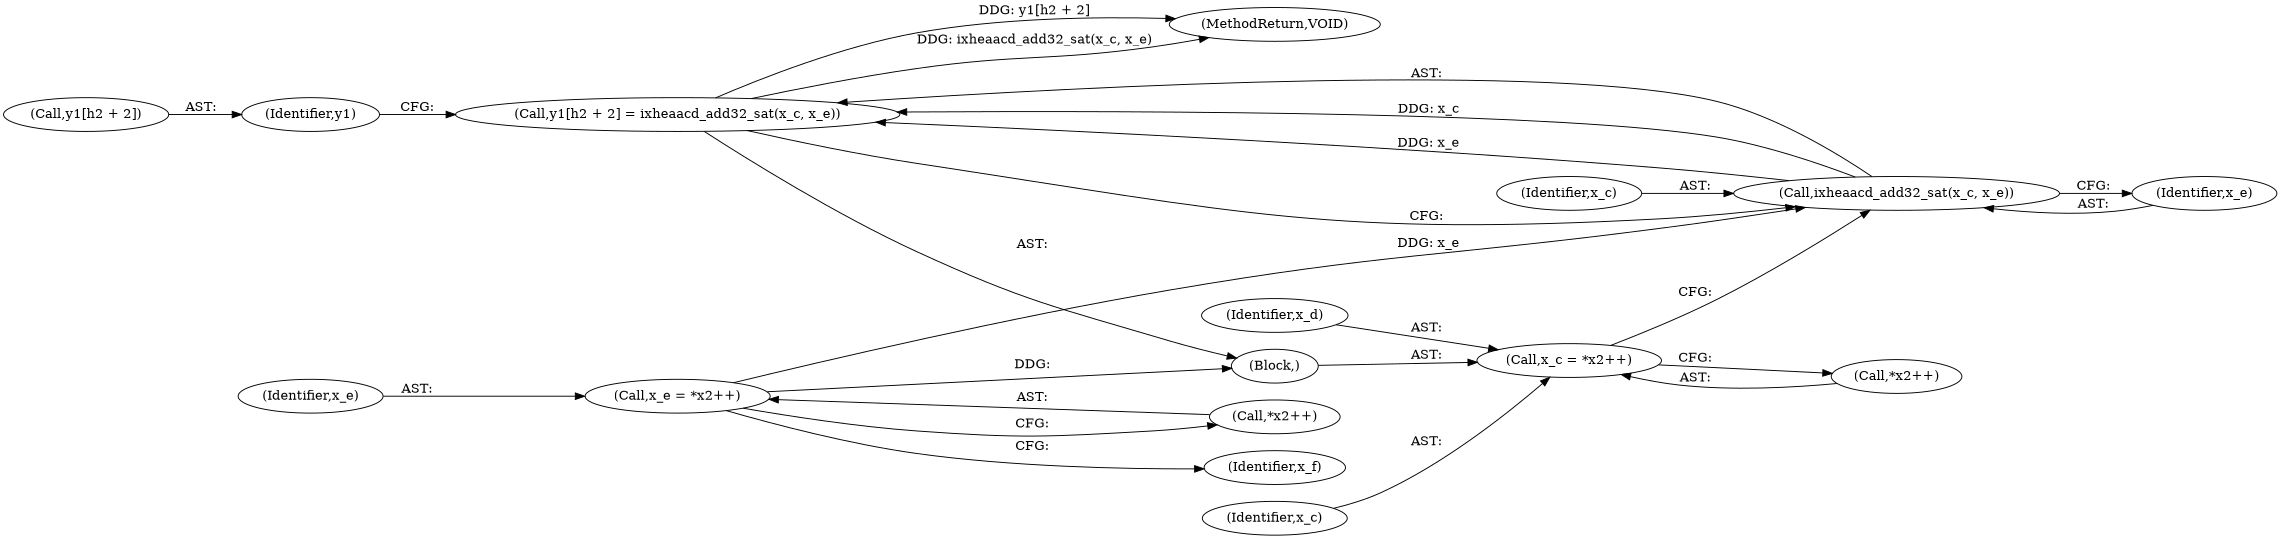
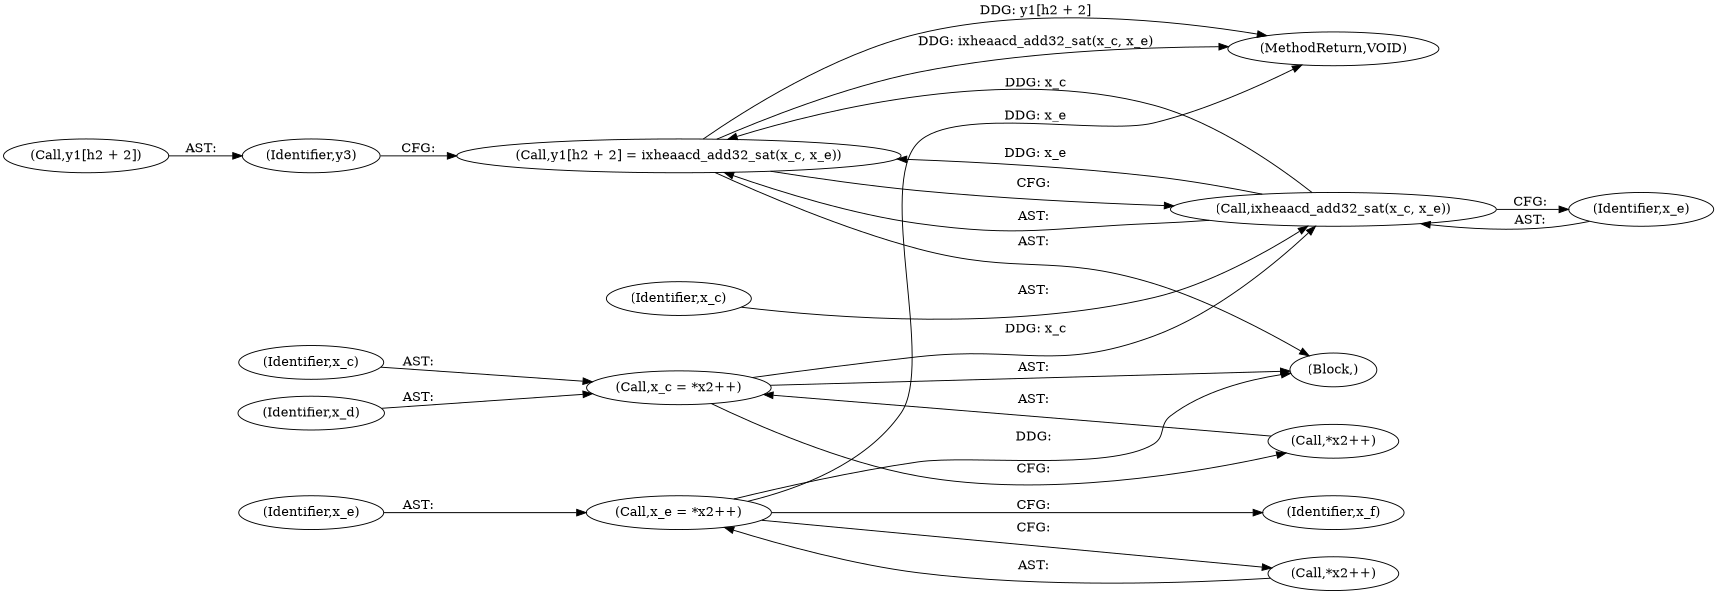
(311, 115) -> (311, 156)
(1261, 275) -> (905, 173)
(1698, 292) -> (1036, 329)
(1393, 364) -> (1025, 378)
